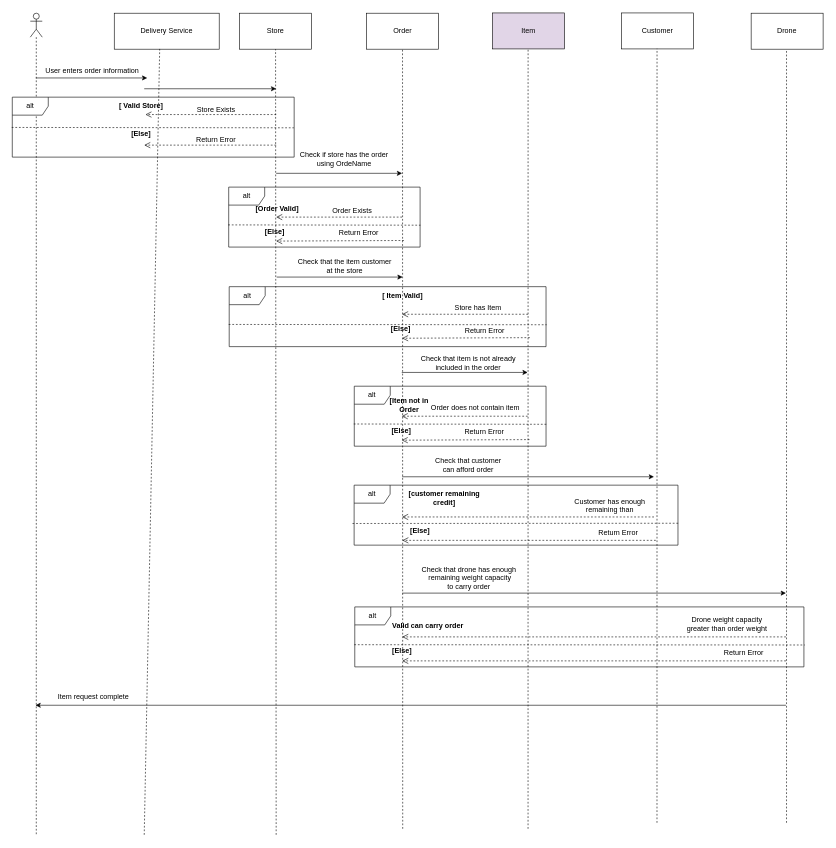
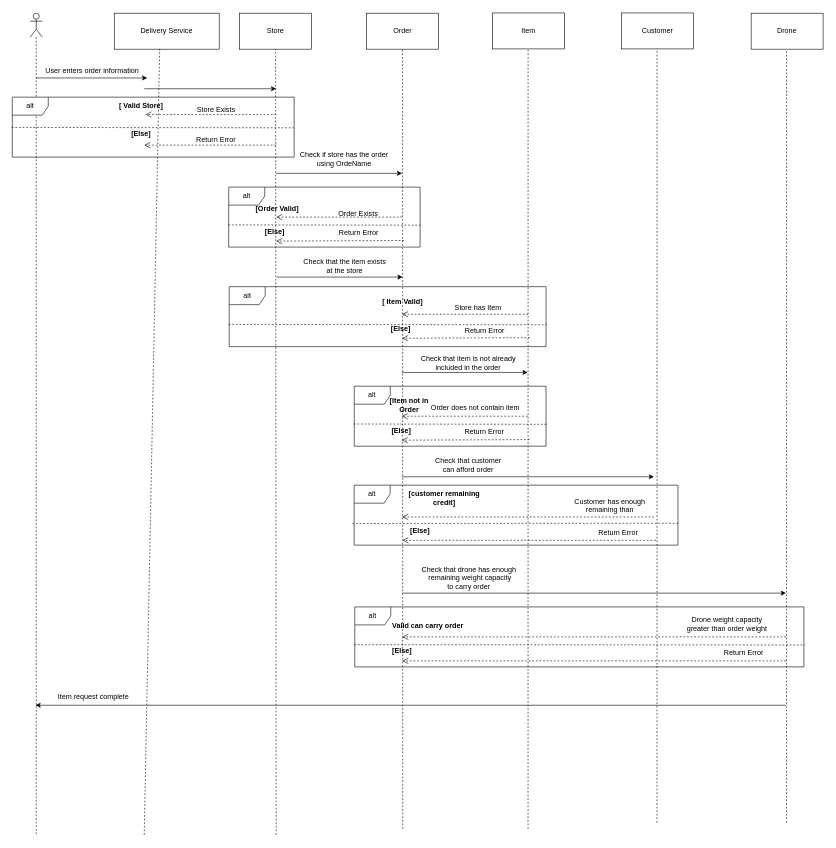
(529, 31) -> (529, 31)
(353, 210) -> (359, 213)
(345, 266) -> (345, 266)
(403, 296) -> (403, 302)
